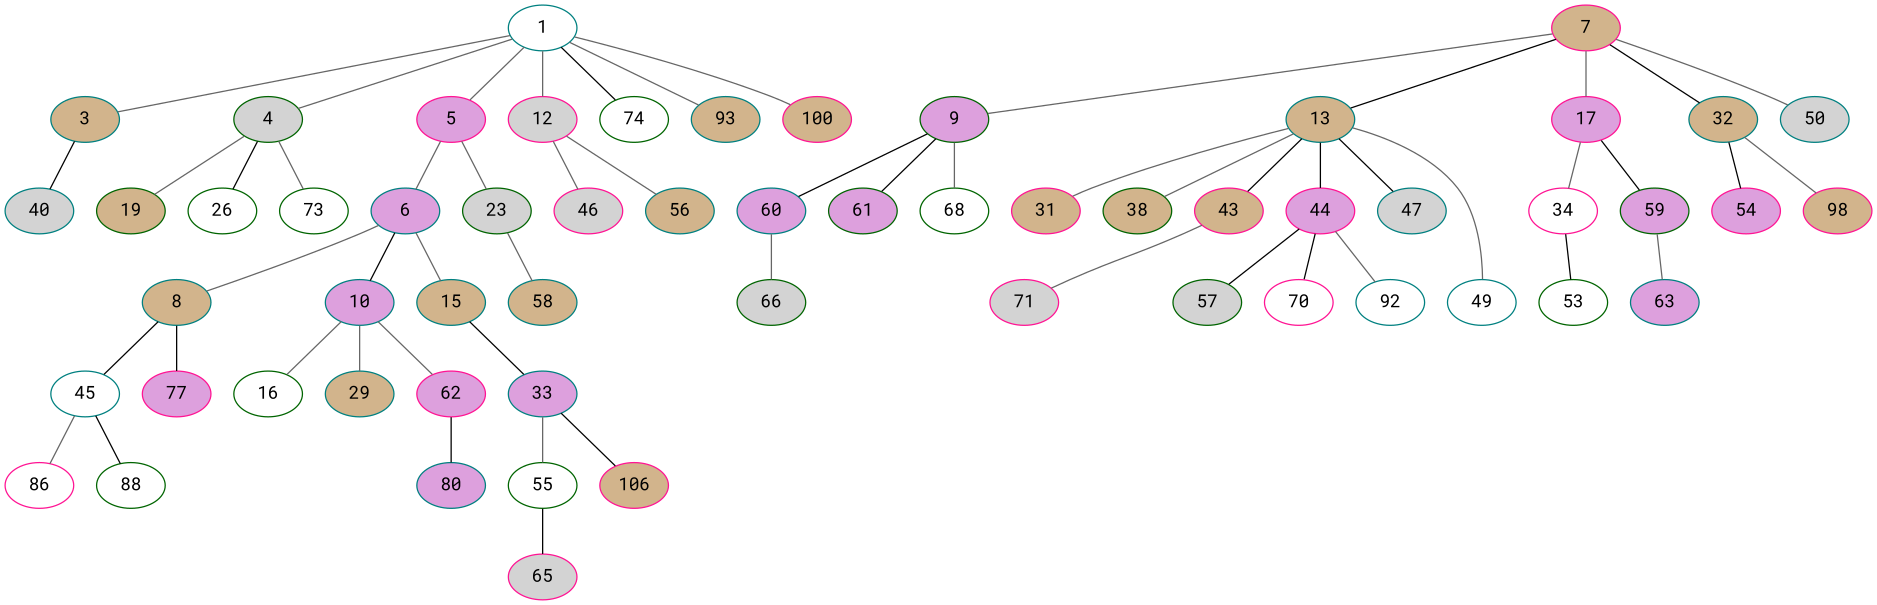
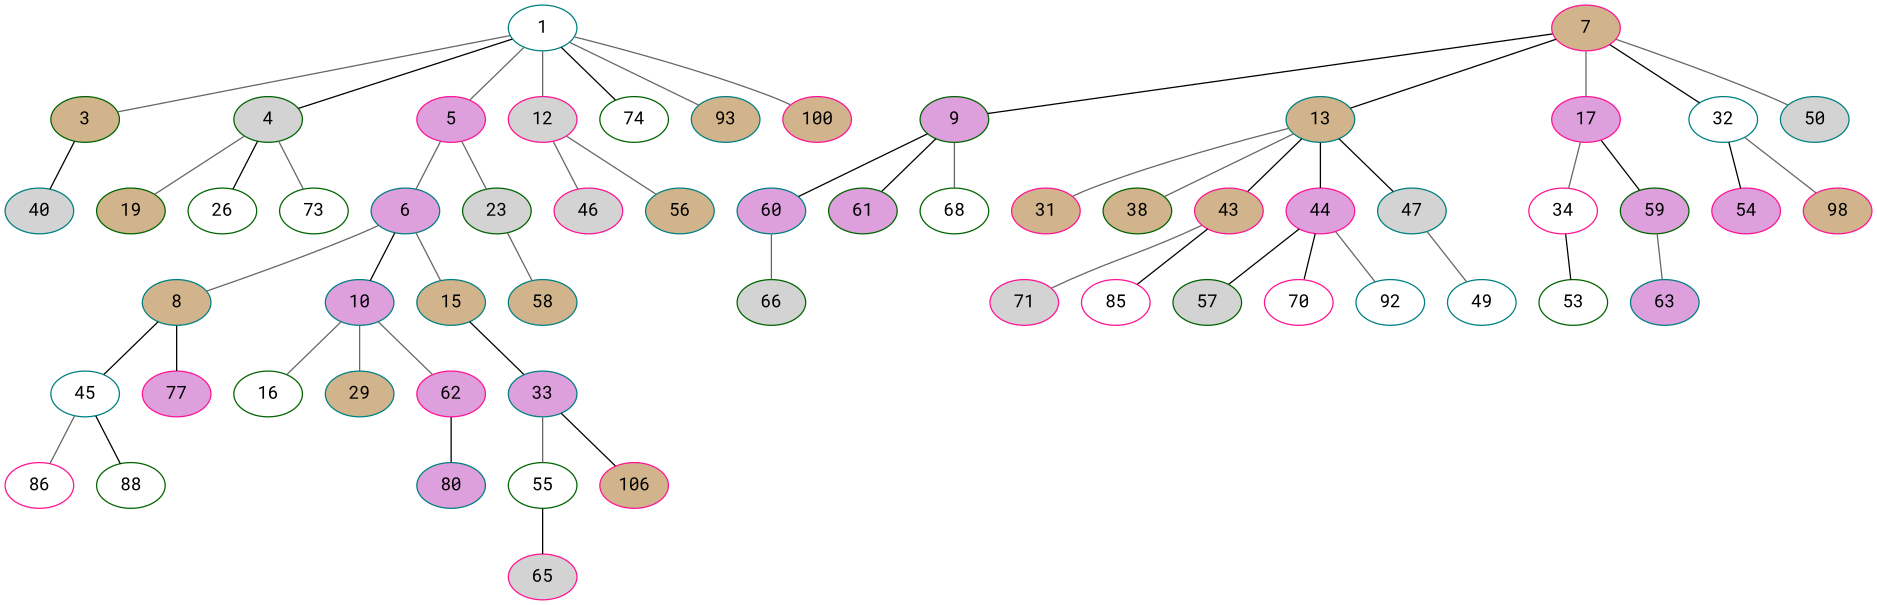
(405, 74) -> (405, 74)
(1270, 74) -> (1270, 74)
(85, 119) -> (85, 119)
(1723, 119) -> (1723, 119)
(1449, 178) -> (1447, 257)
none -> (1116, 302)
